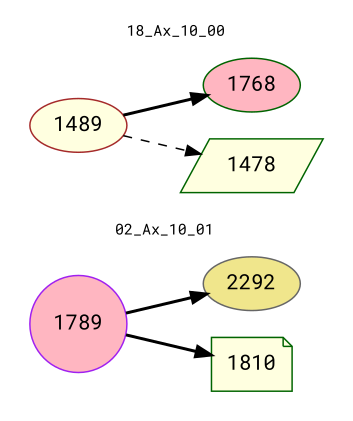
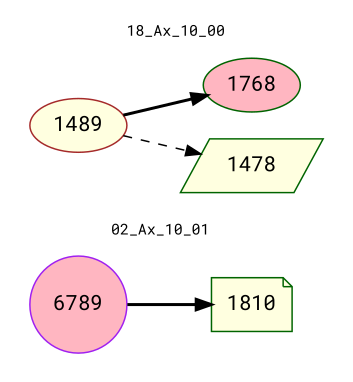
(252, 284) -> none
(78, 324) -> (78, 305)
